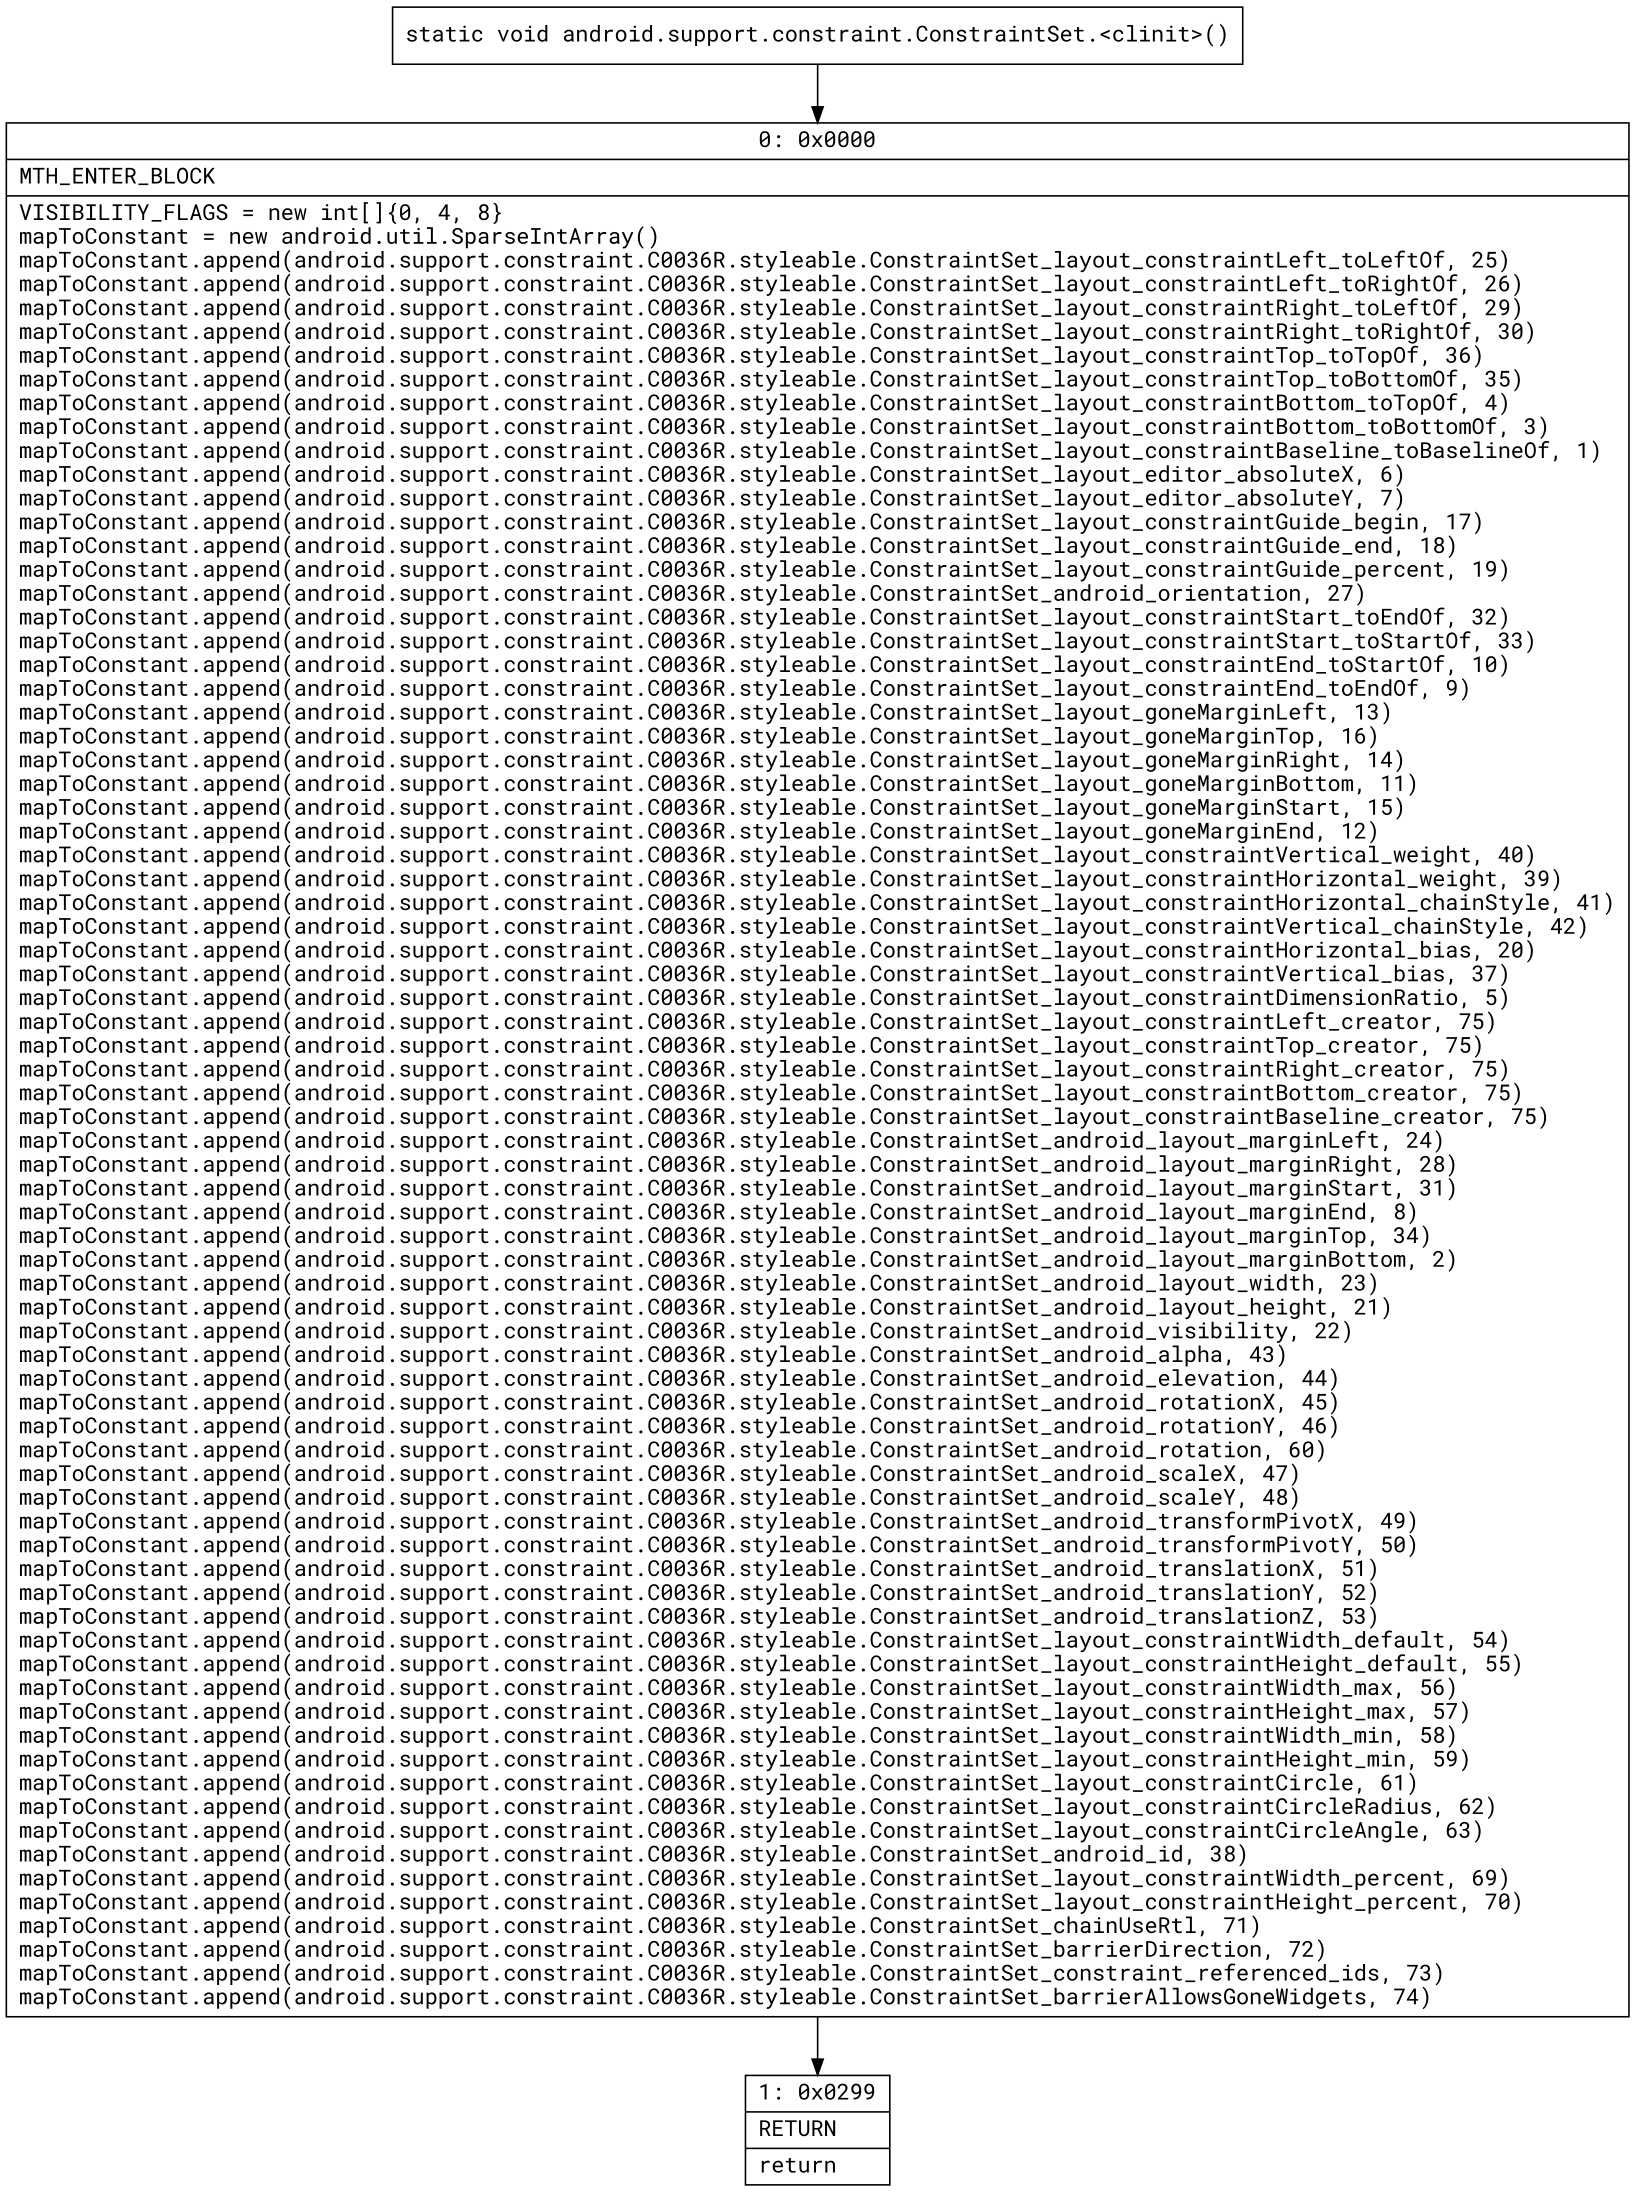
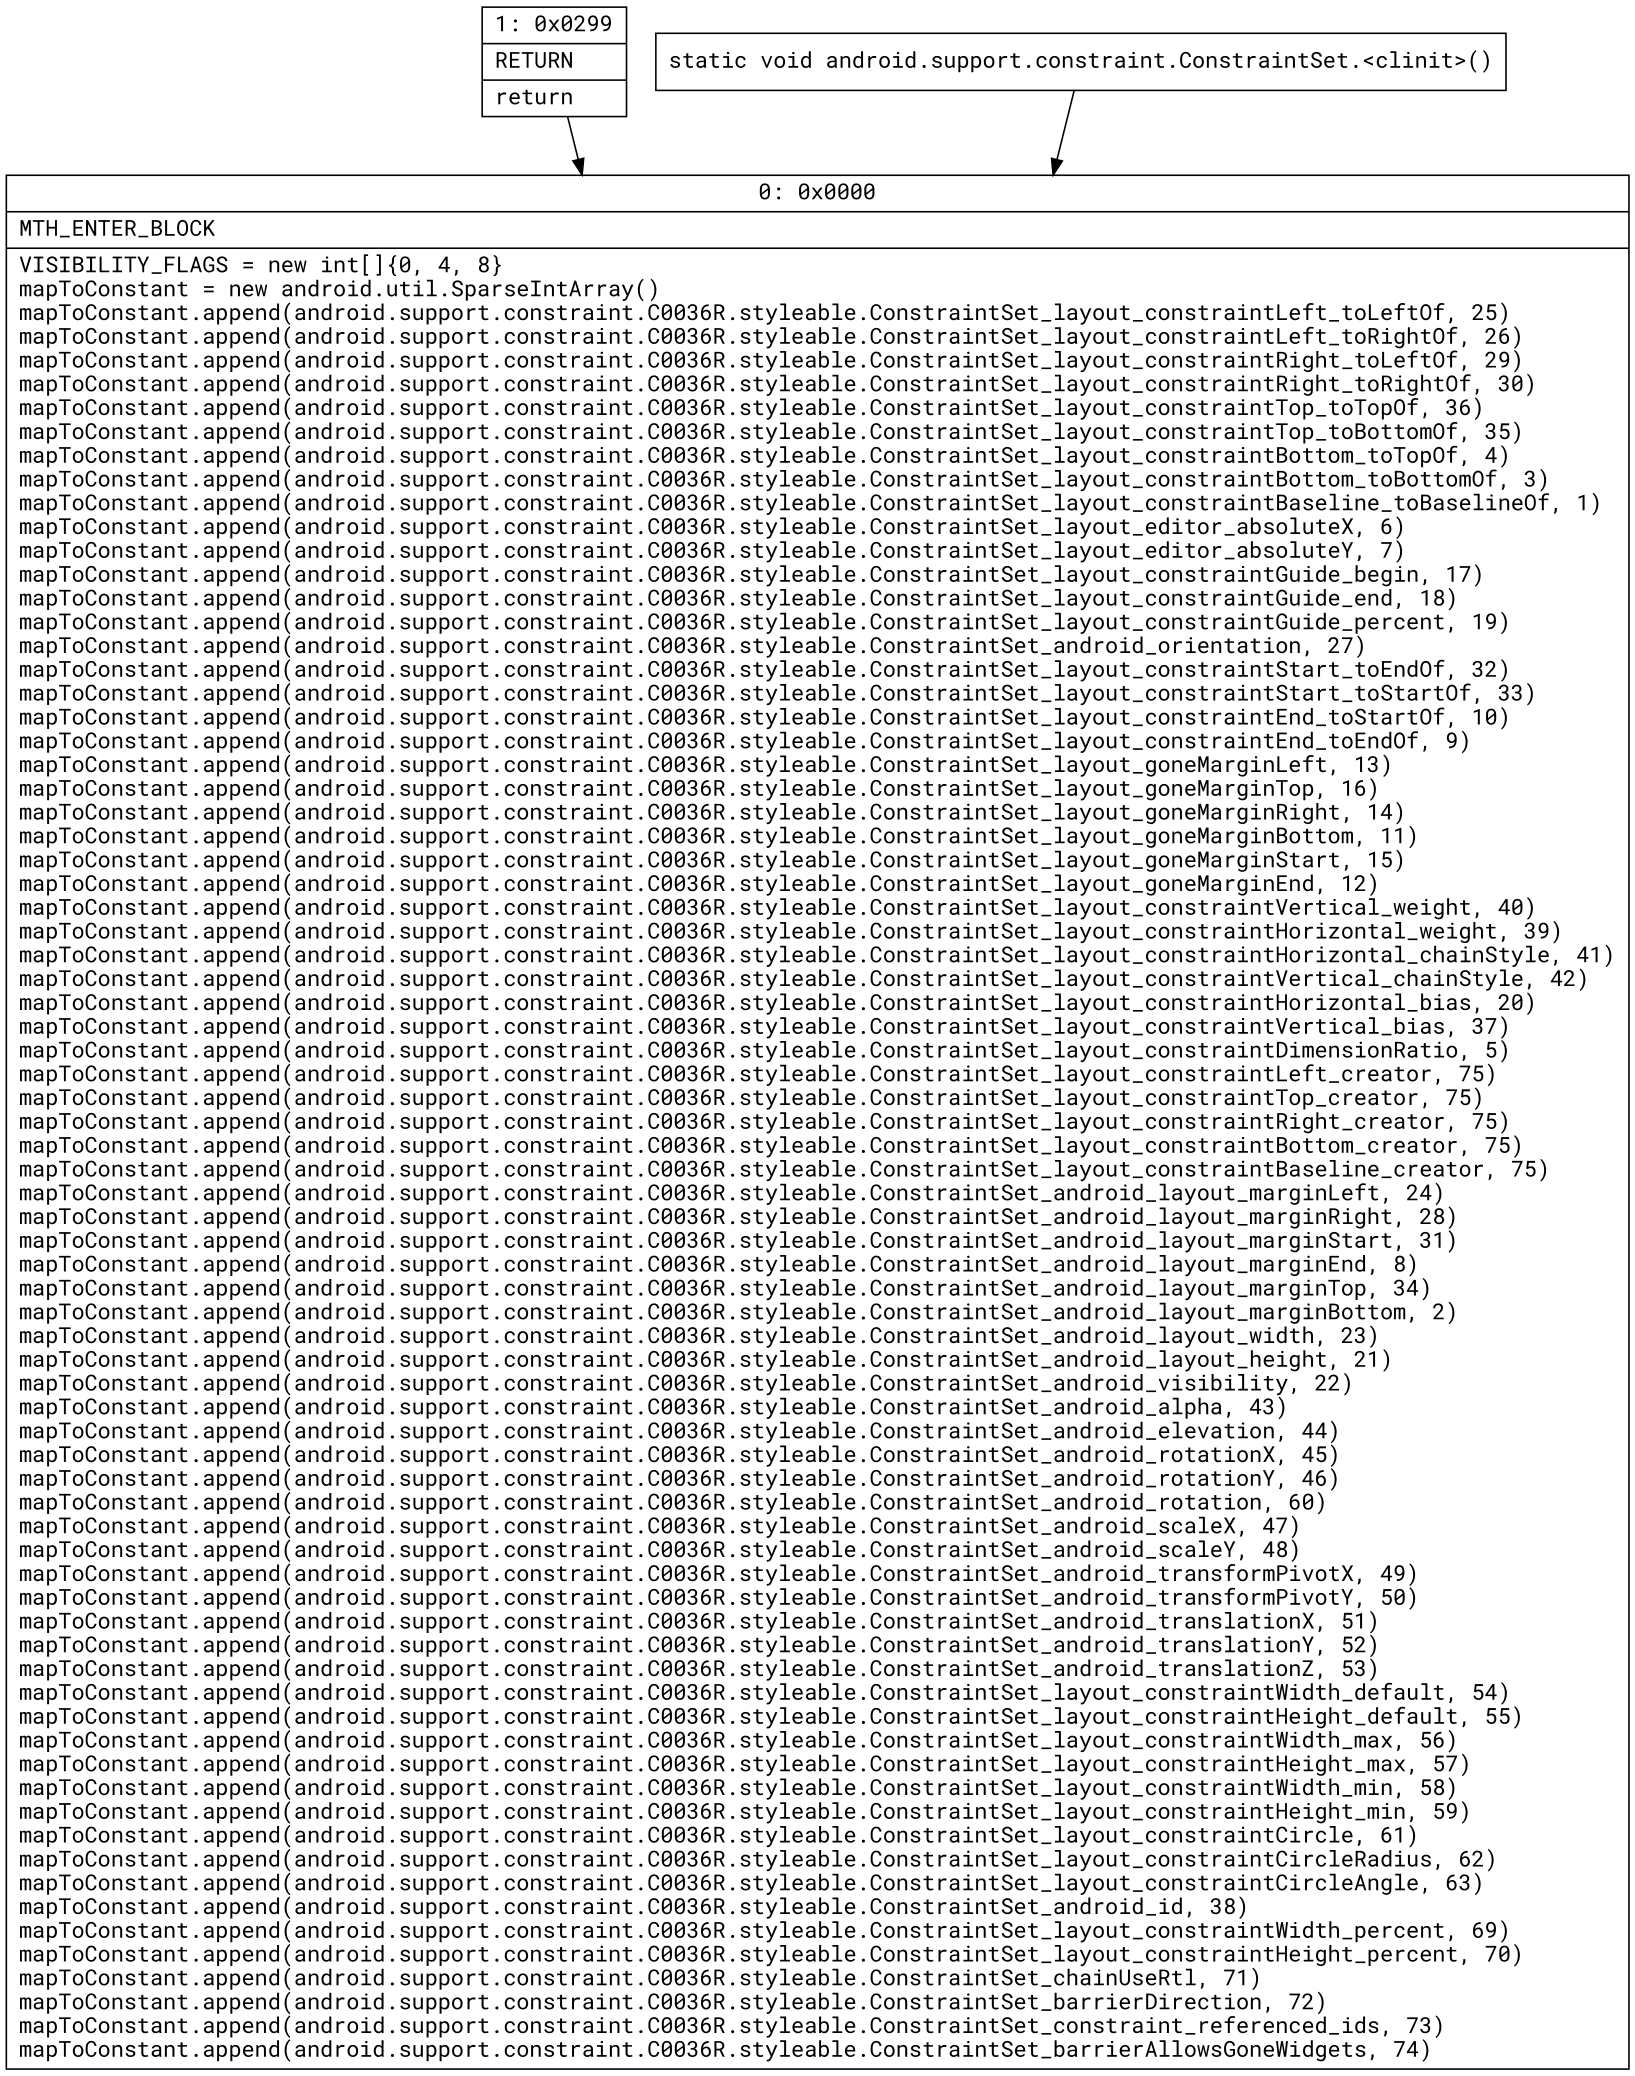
(818, 2038) -> (573, 138)
